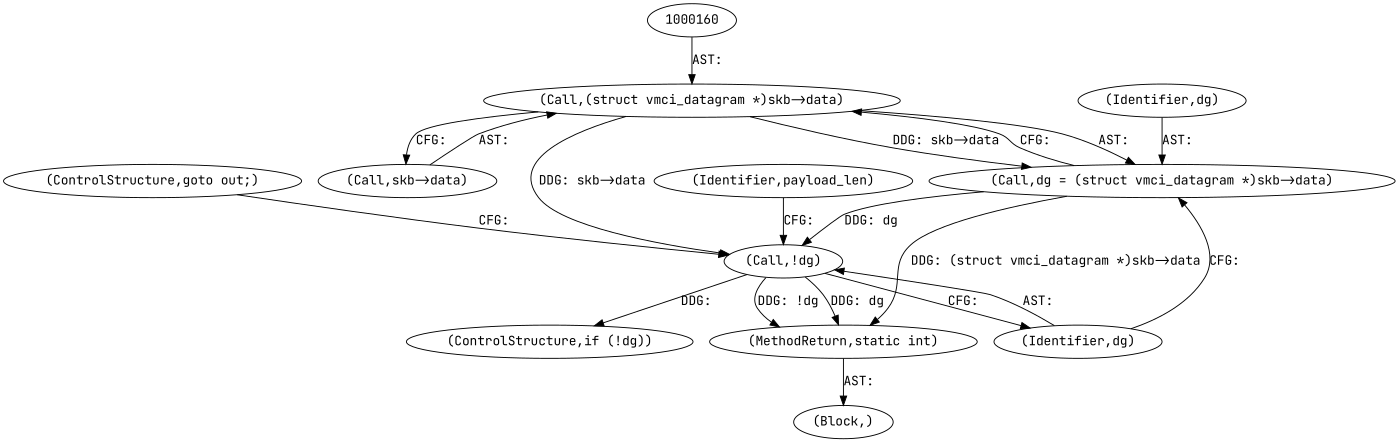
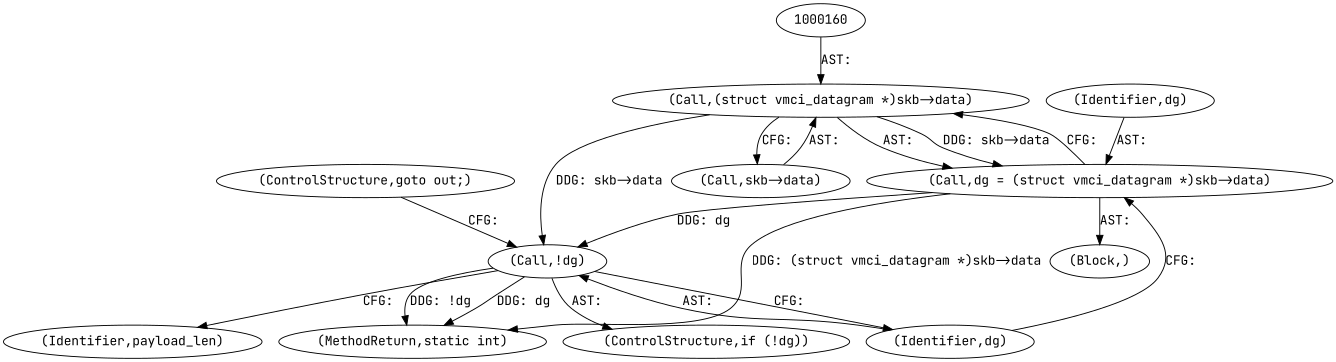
(783, 217) -> (352, 297)
(700, 302) -> (591, 302)
(843, 377) -> (1100, 217)
